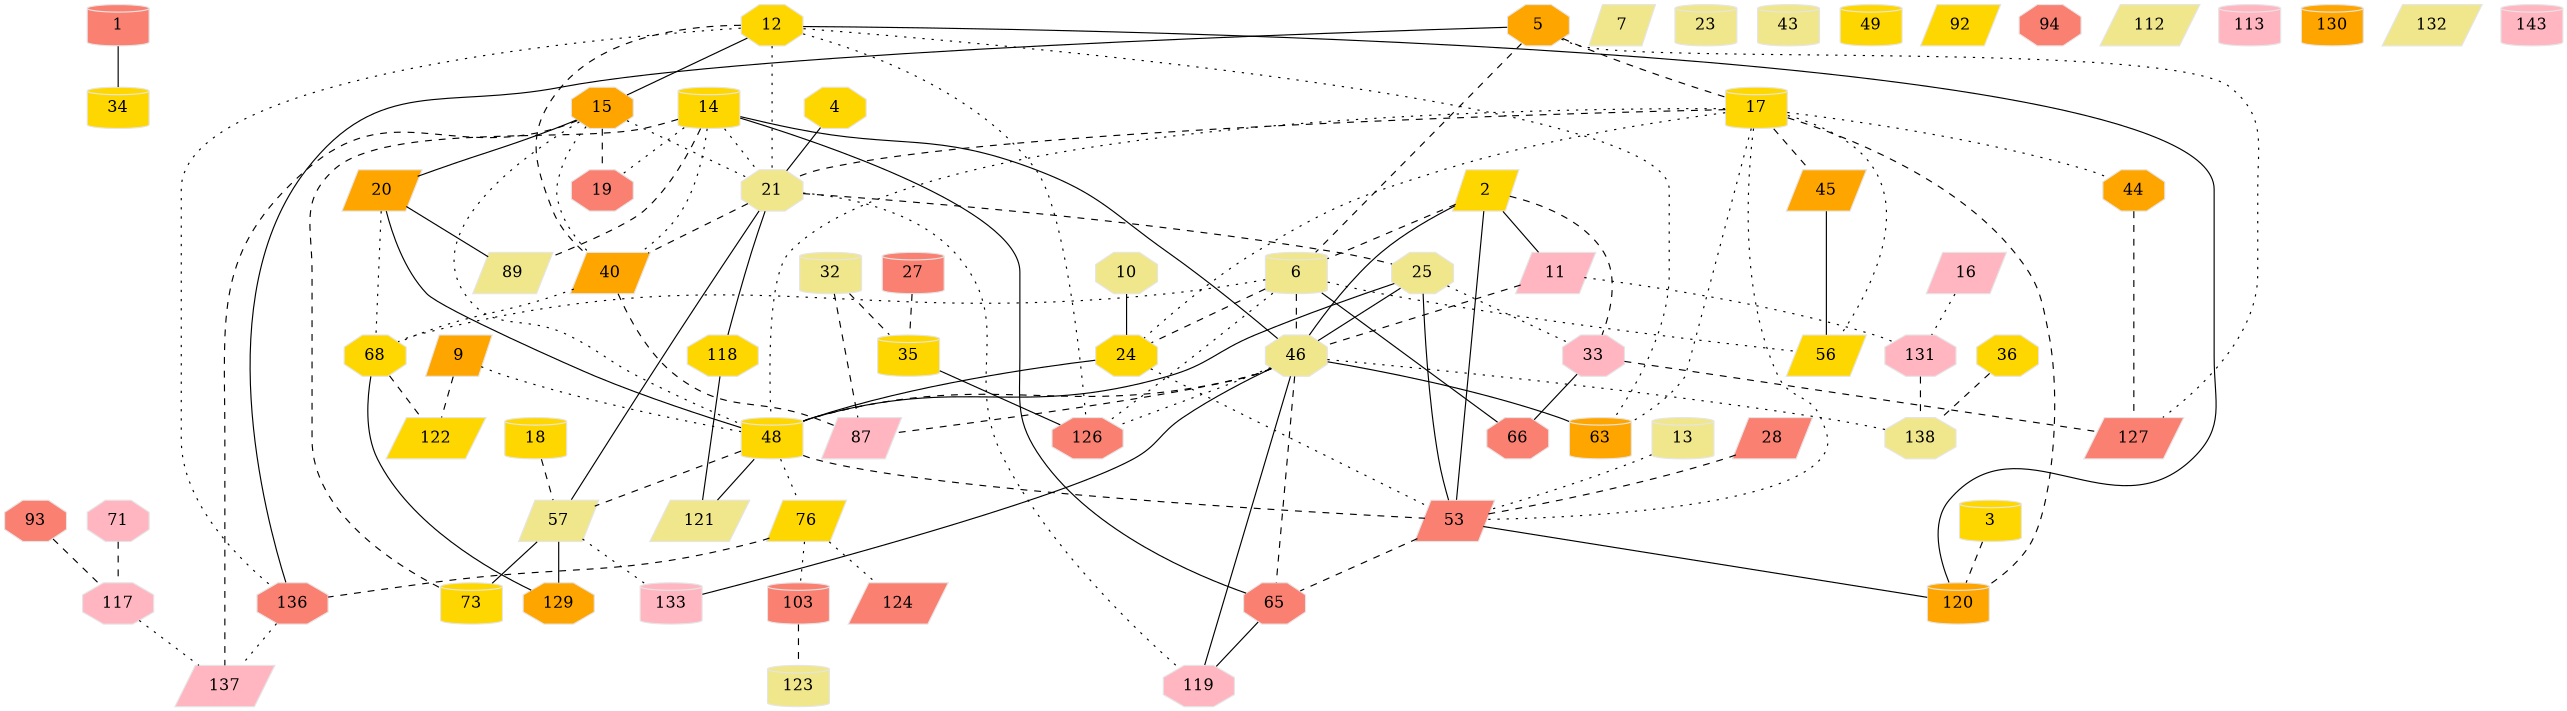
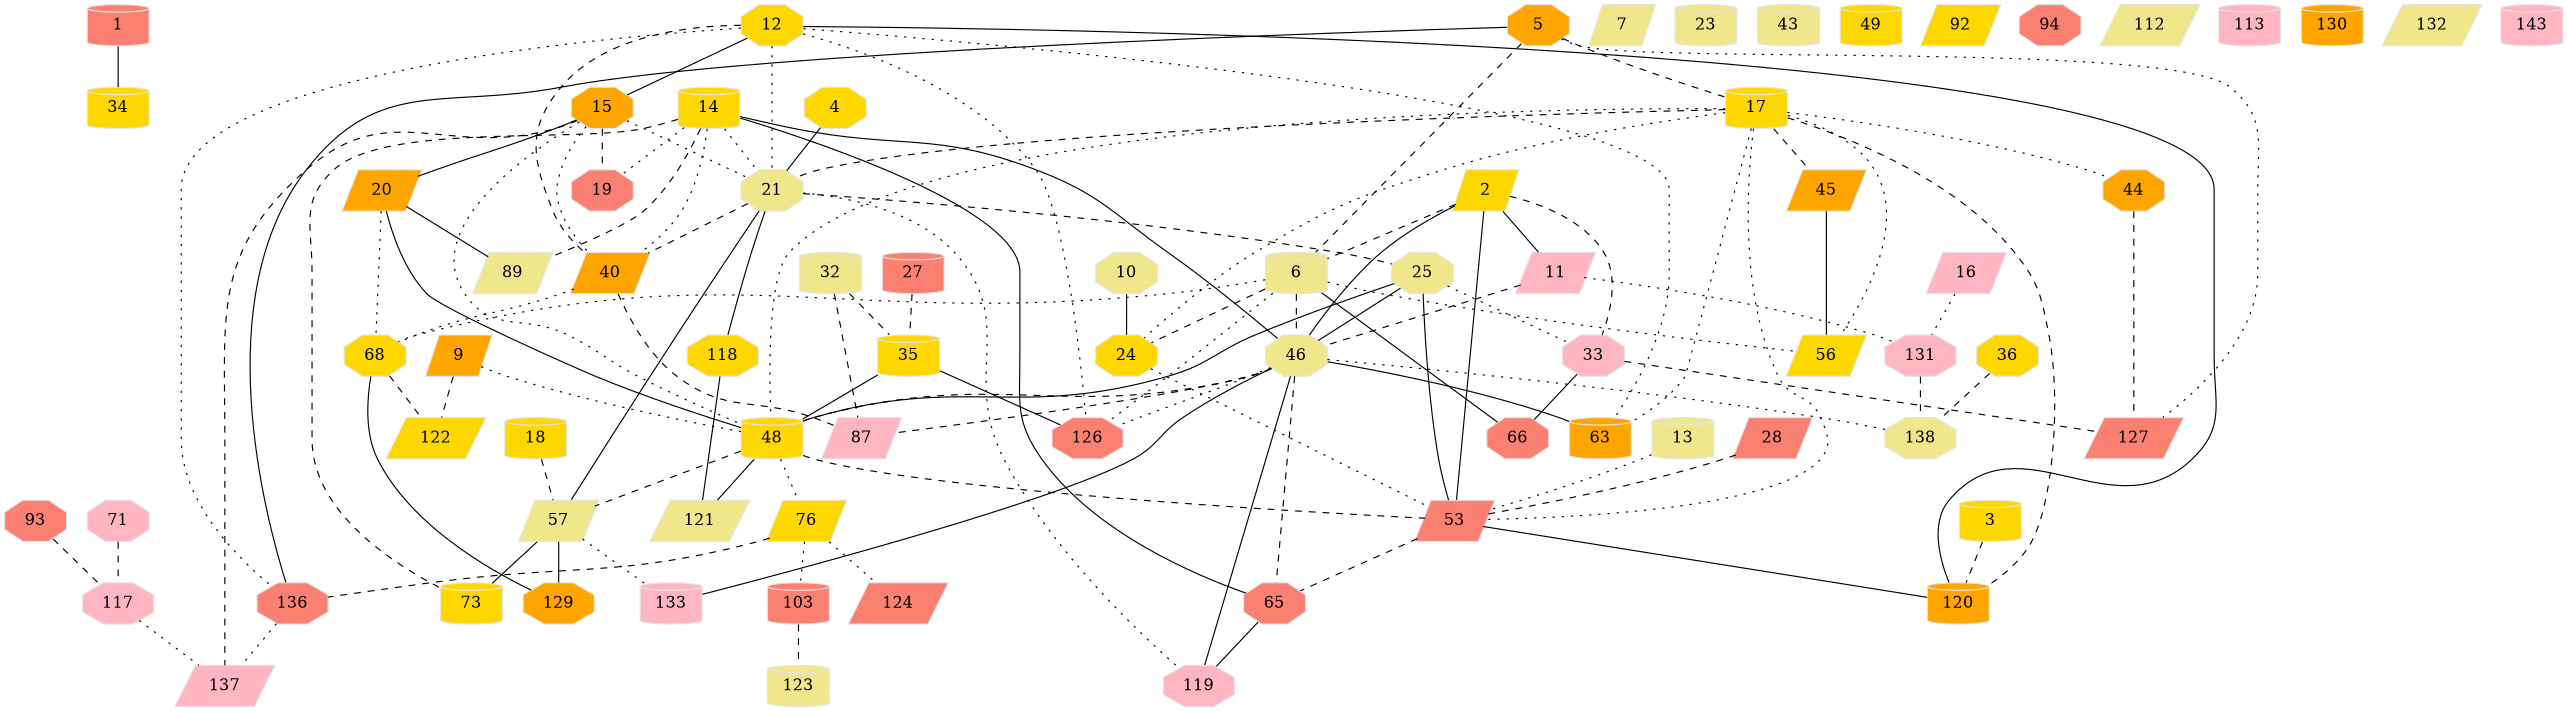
(948, 384) -> (840, 397)
